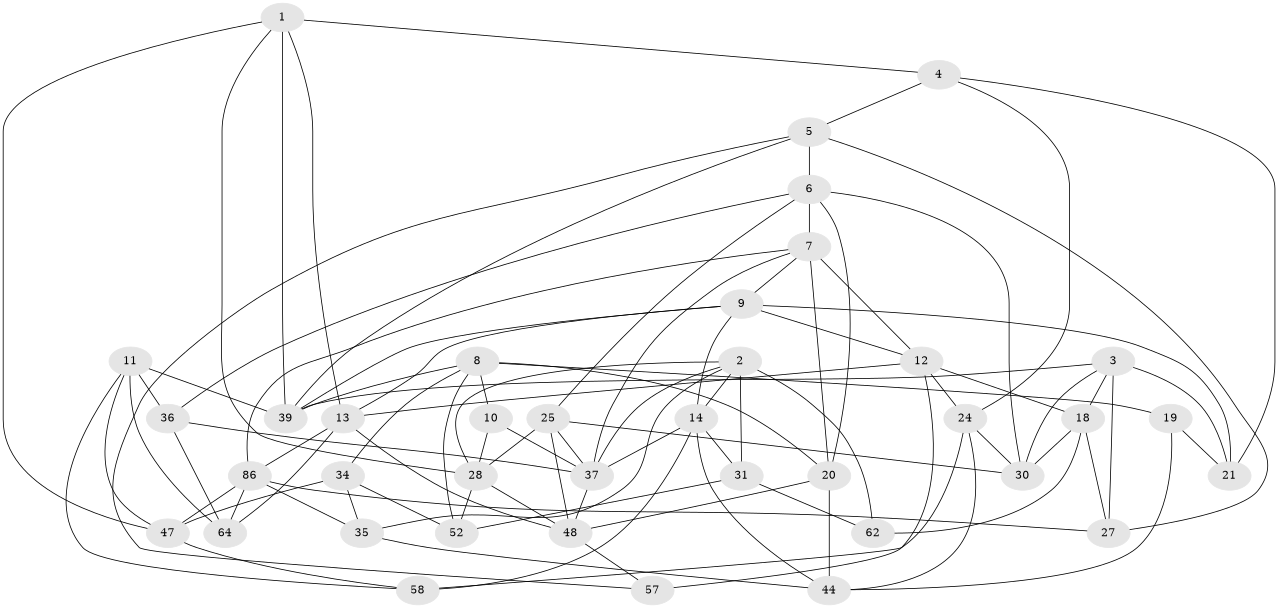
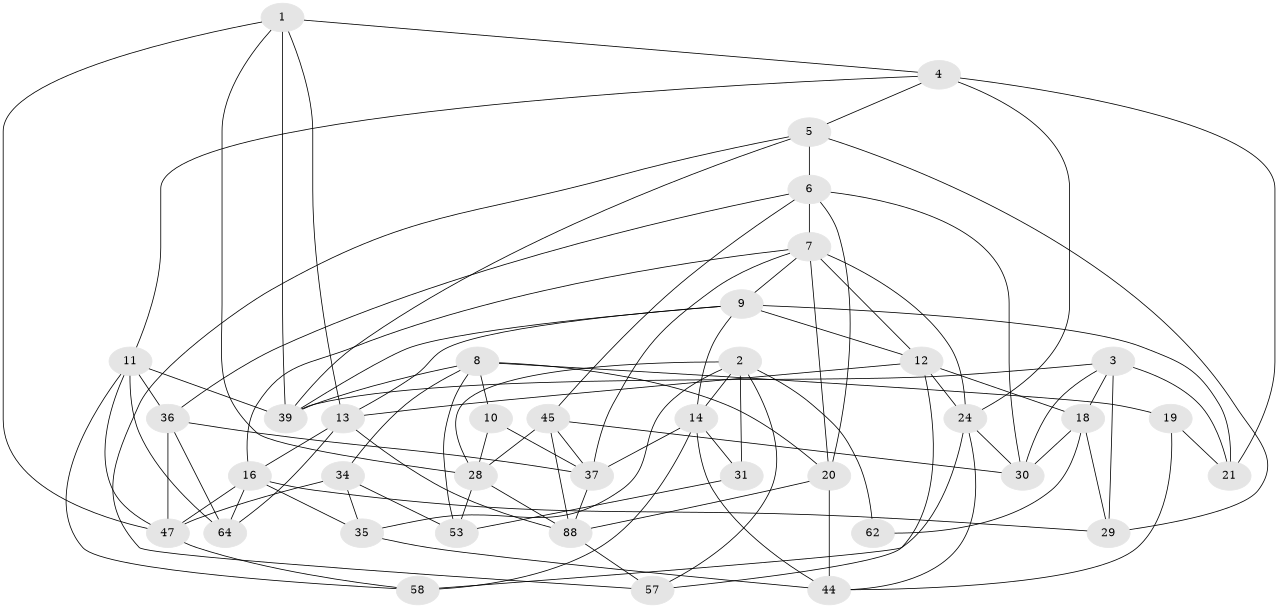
none -> (450, 110)
none -> (915, 307)
(648, 400) -> (766, 497)
(548, 419) -> (548, 419)
none -> (168, 469)
(250, 476) -> (250, 476)
(807, 505) -> none
(457, 533) -> (457, 533)
(571, 533) -> (571, 533)
(1109, 533) -> (1109, 533)
